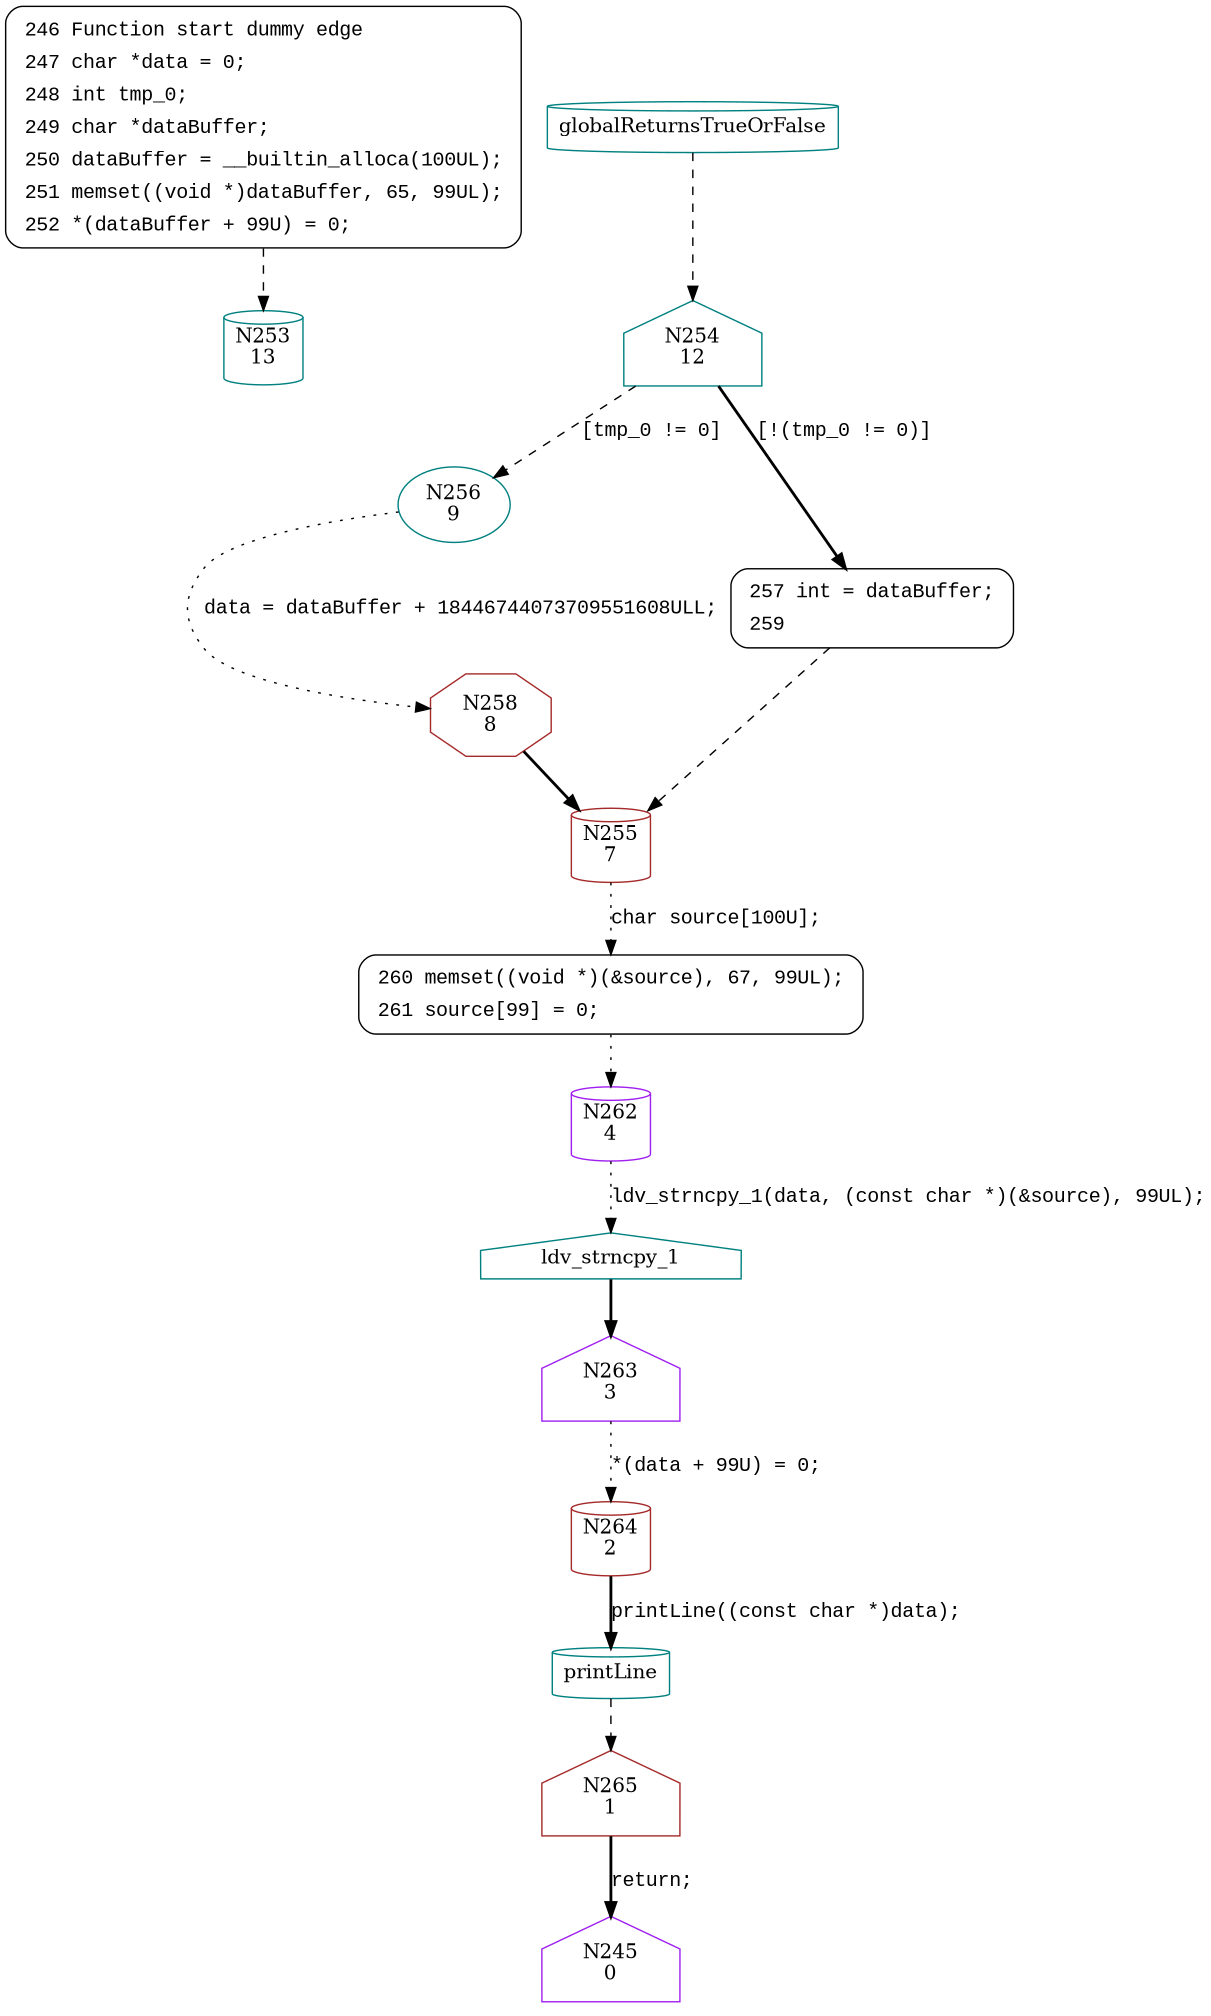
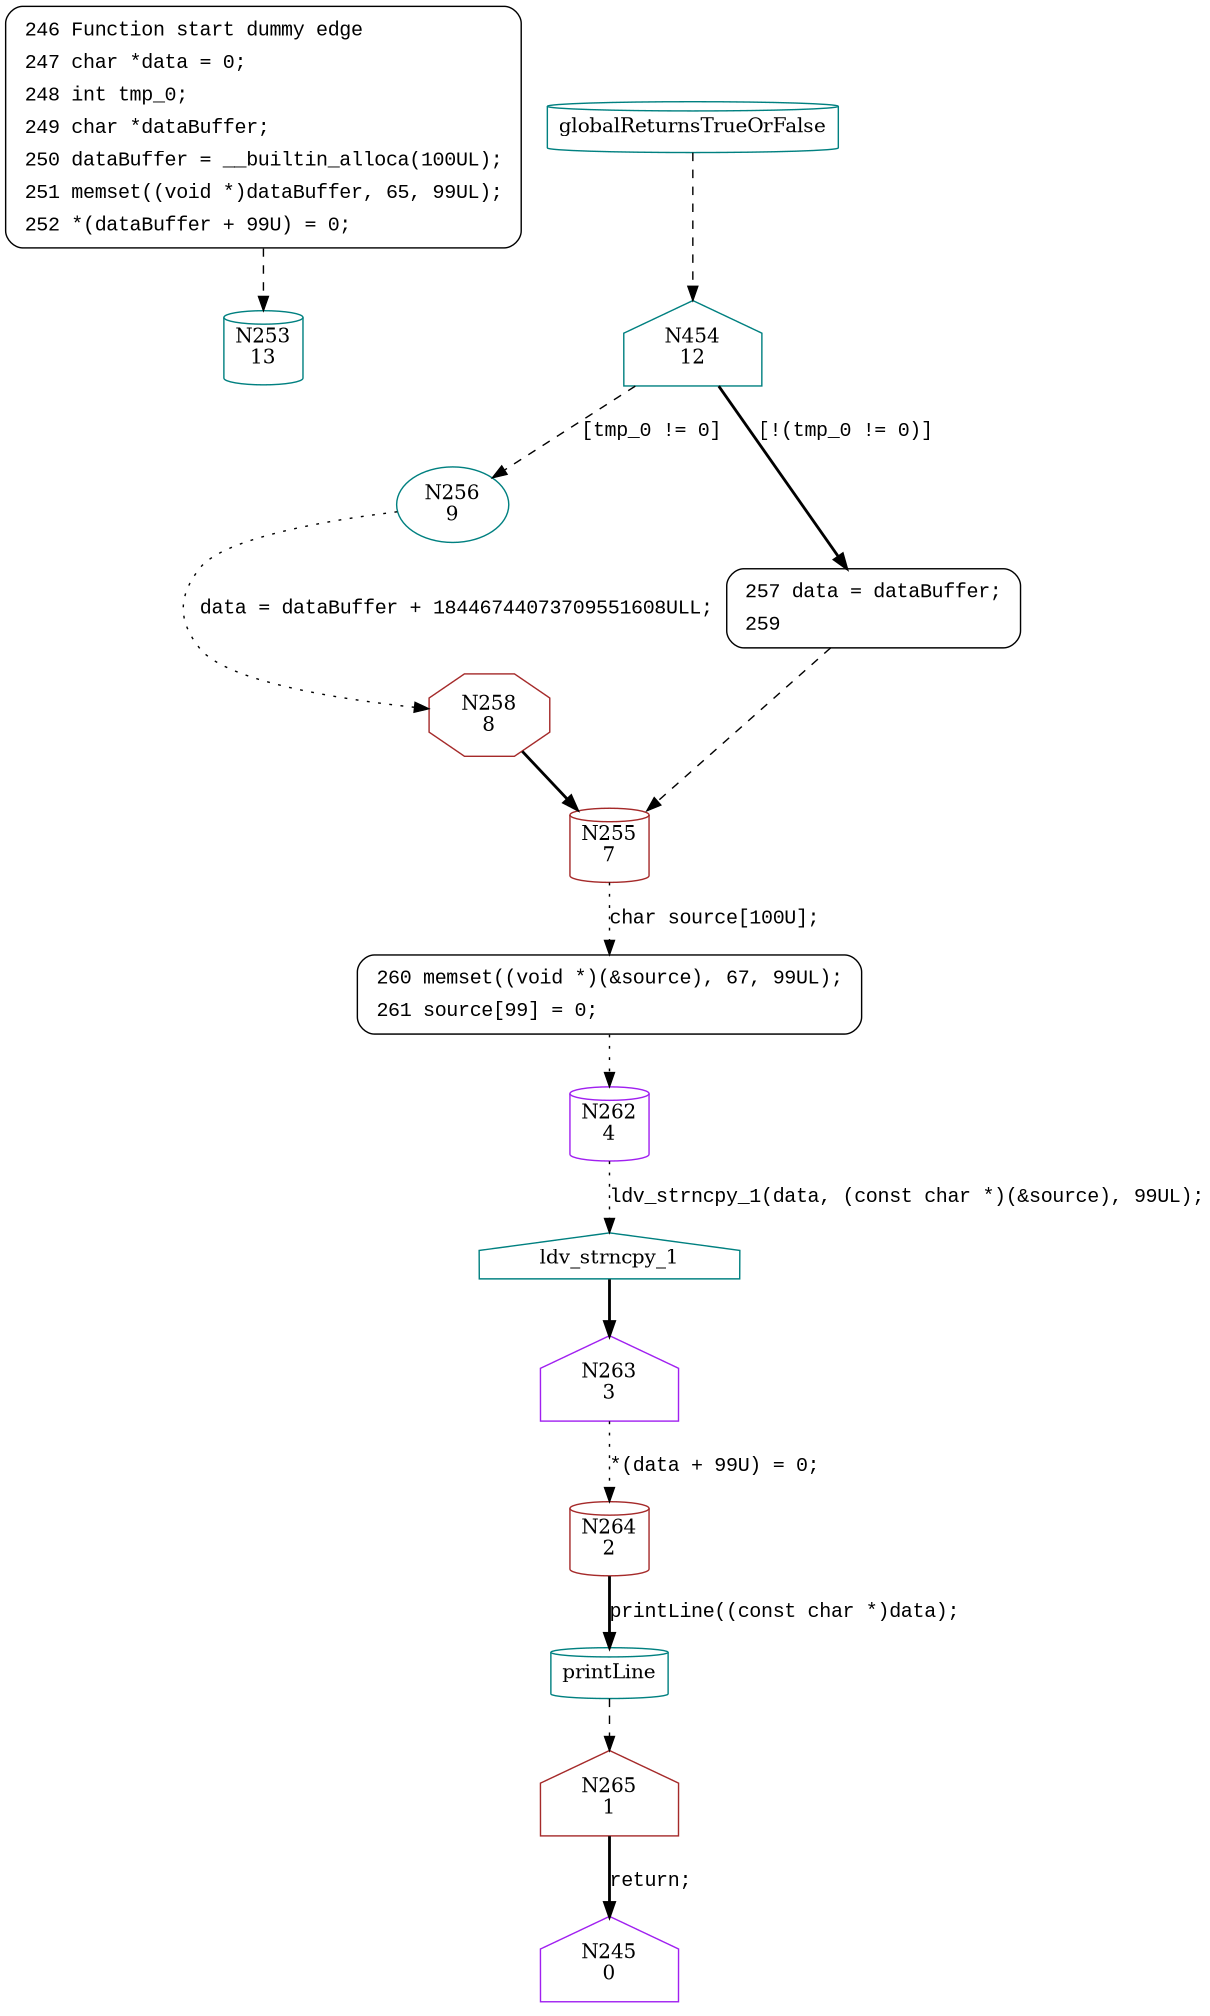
(693, 348) -> (693, 348)
(896, 591) -> (897, 591)
